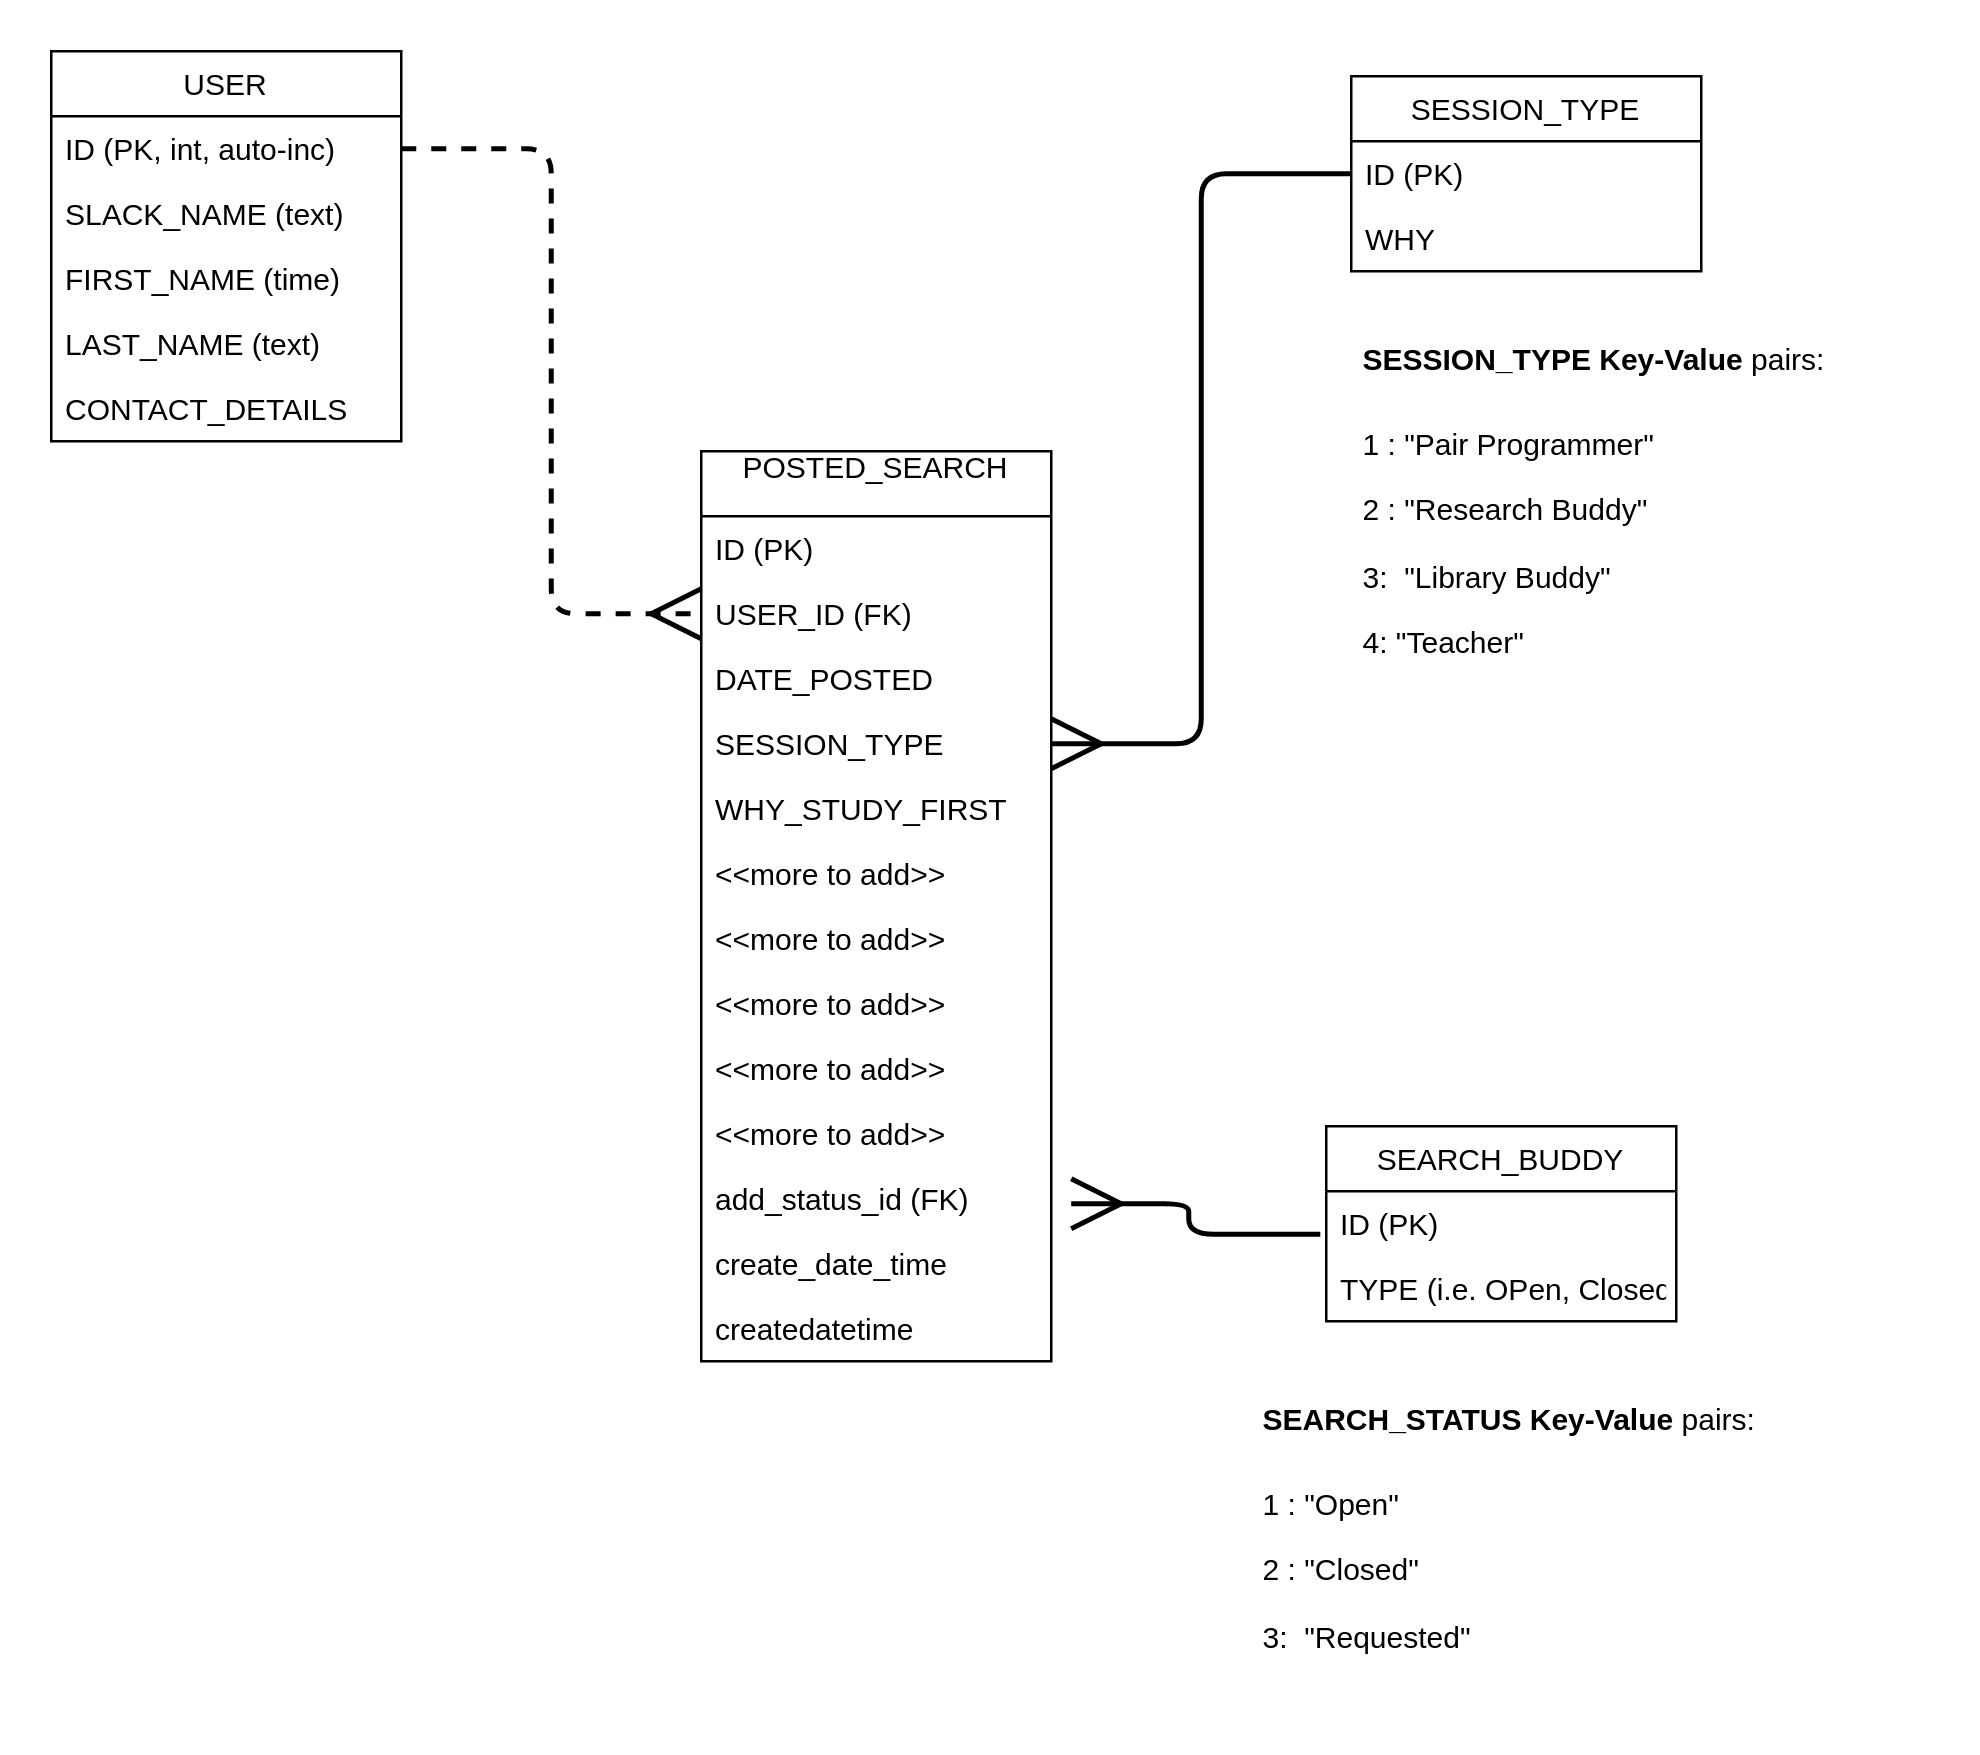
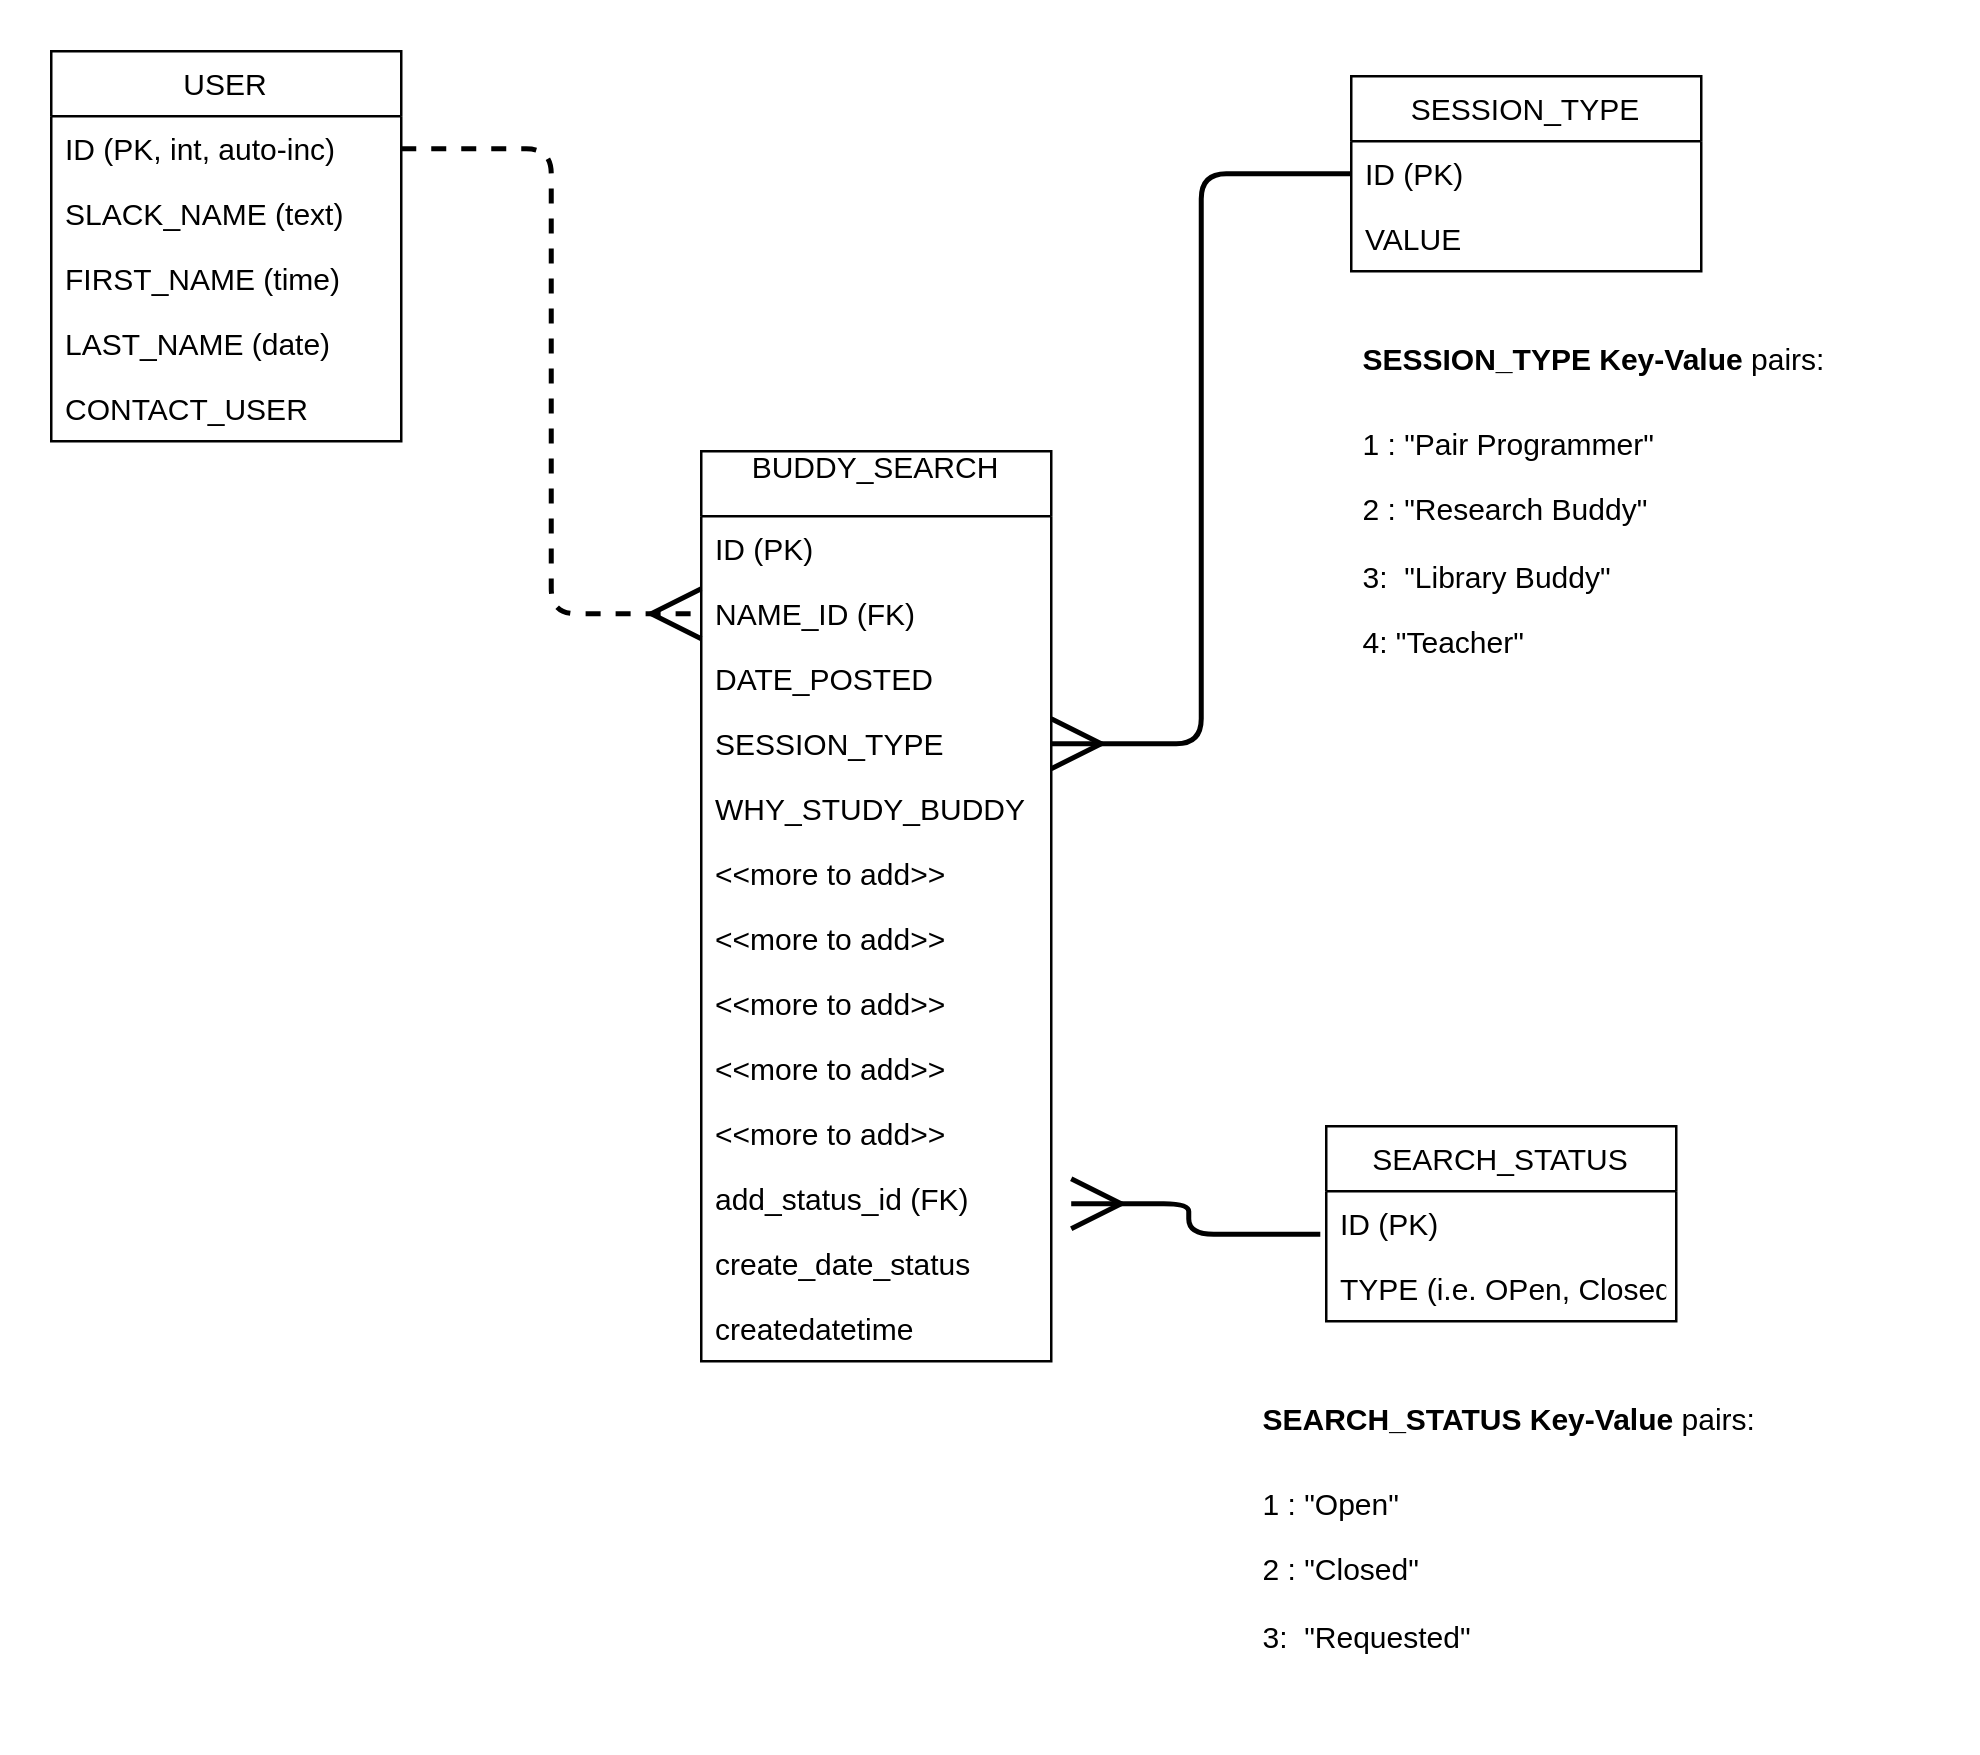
(1390, 240) -> (1407, 240)
(196, 345) -> (196, 345)
(191, 410) -> (166, 410)
(875, 468) -> (875, 468)
(812, 615) -> (812, 615)
(841, 810) -> (841, 810)
(1500, 1160) -> (1500, 1160)
(846, 1265) -> (866, 1265)
